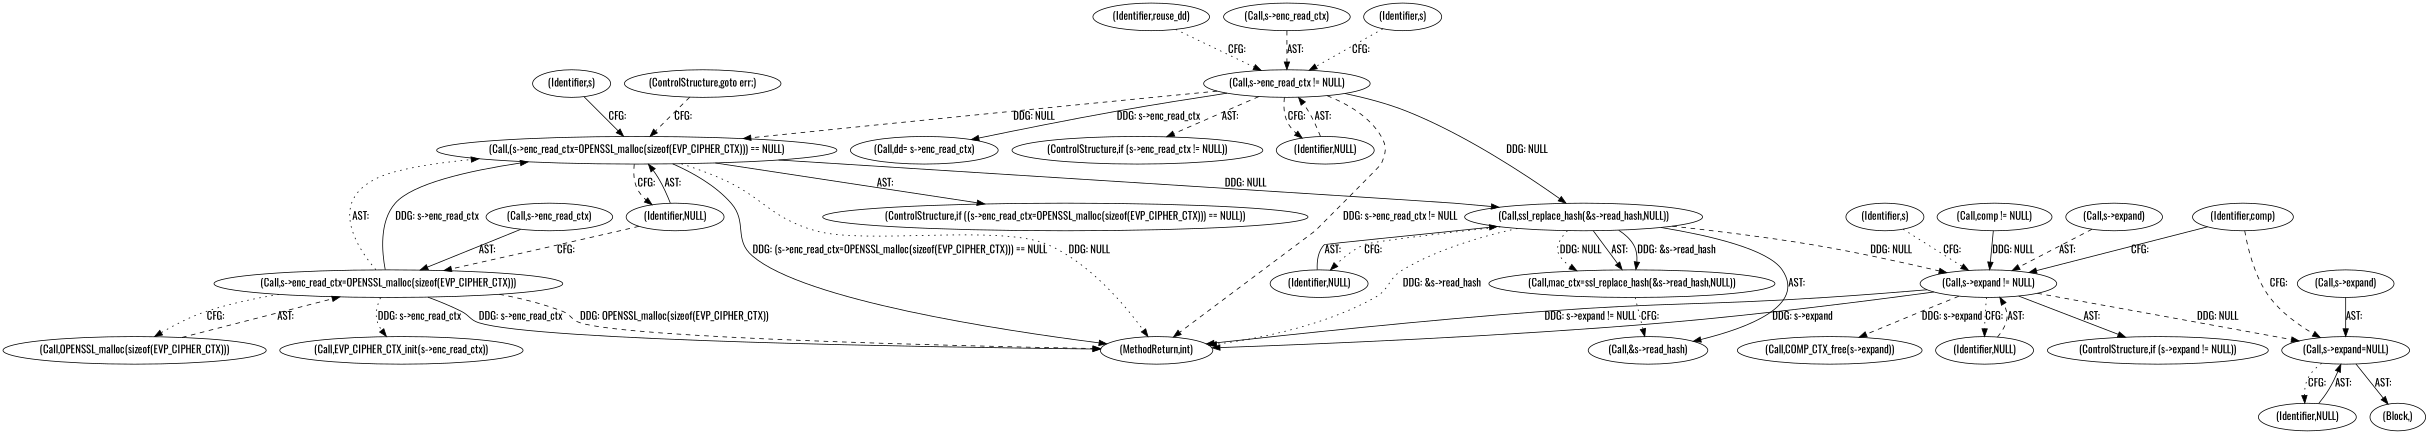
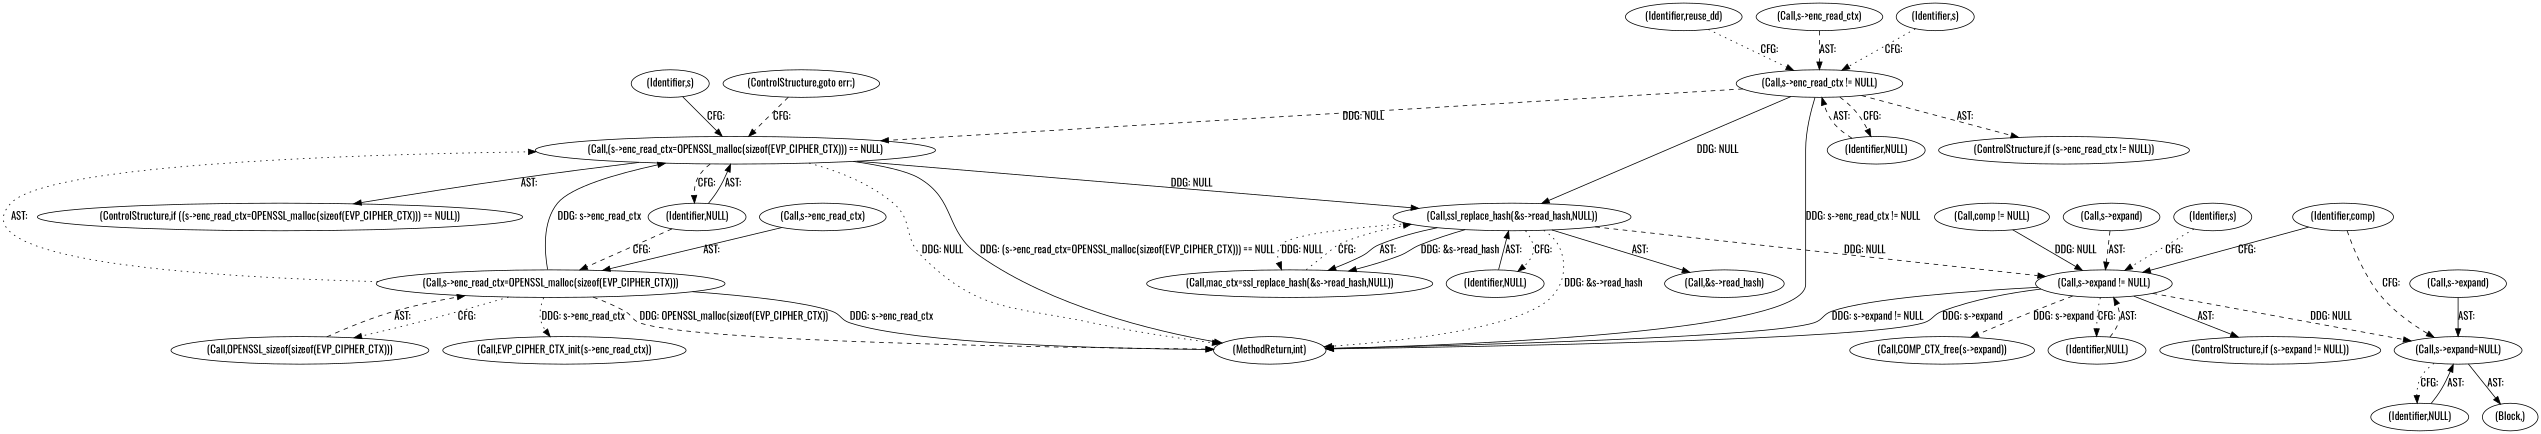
(924, 150) -> none
(1323, 223) -> (1668, 327)
(1639, 313) -> (1351, 240)
(135, 350) -> (300, 350)
